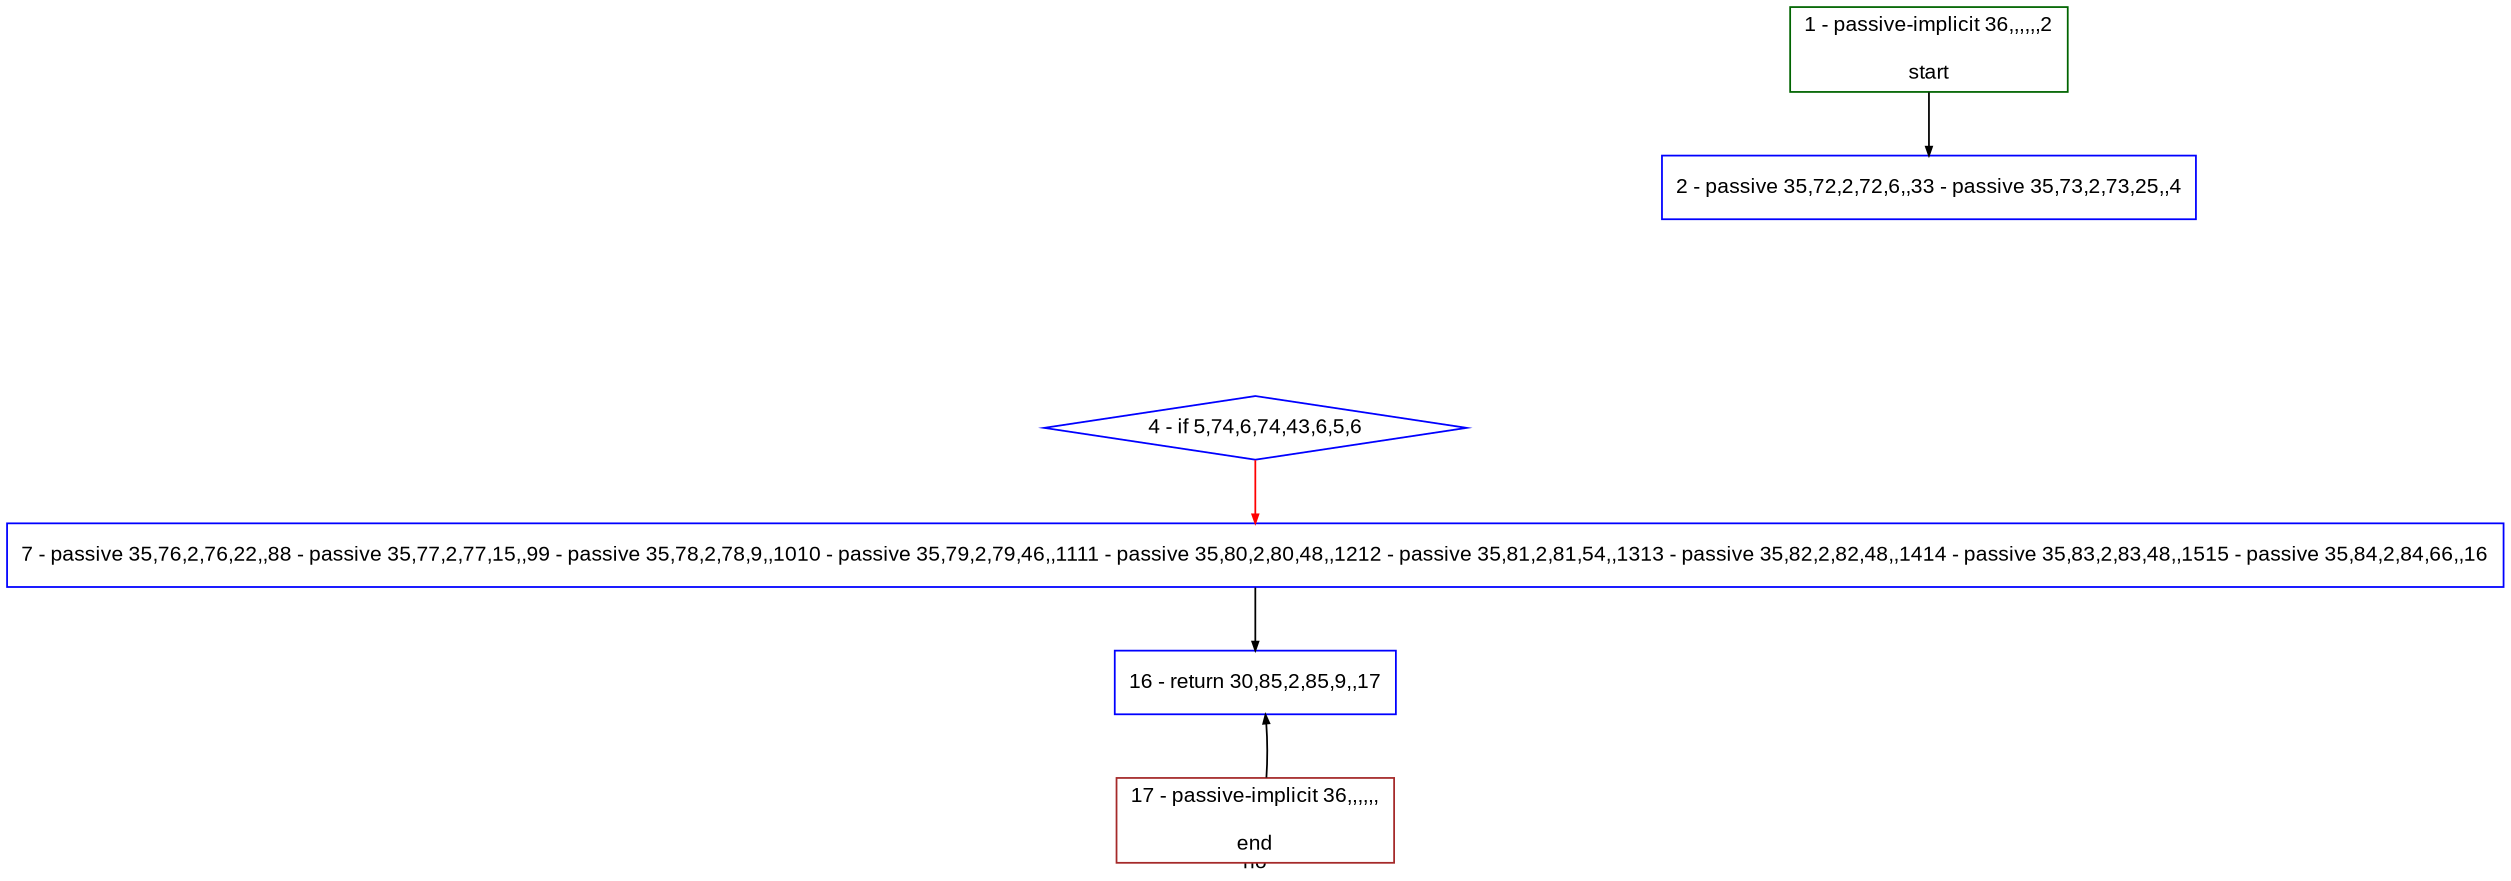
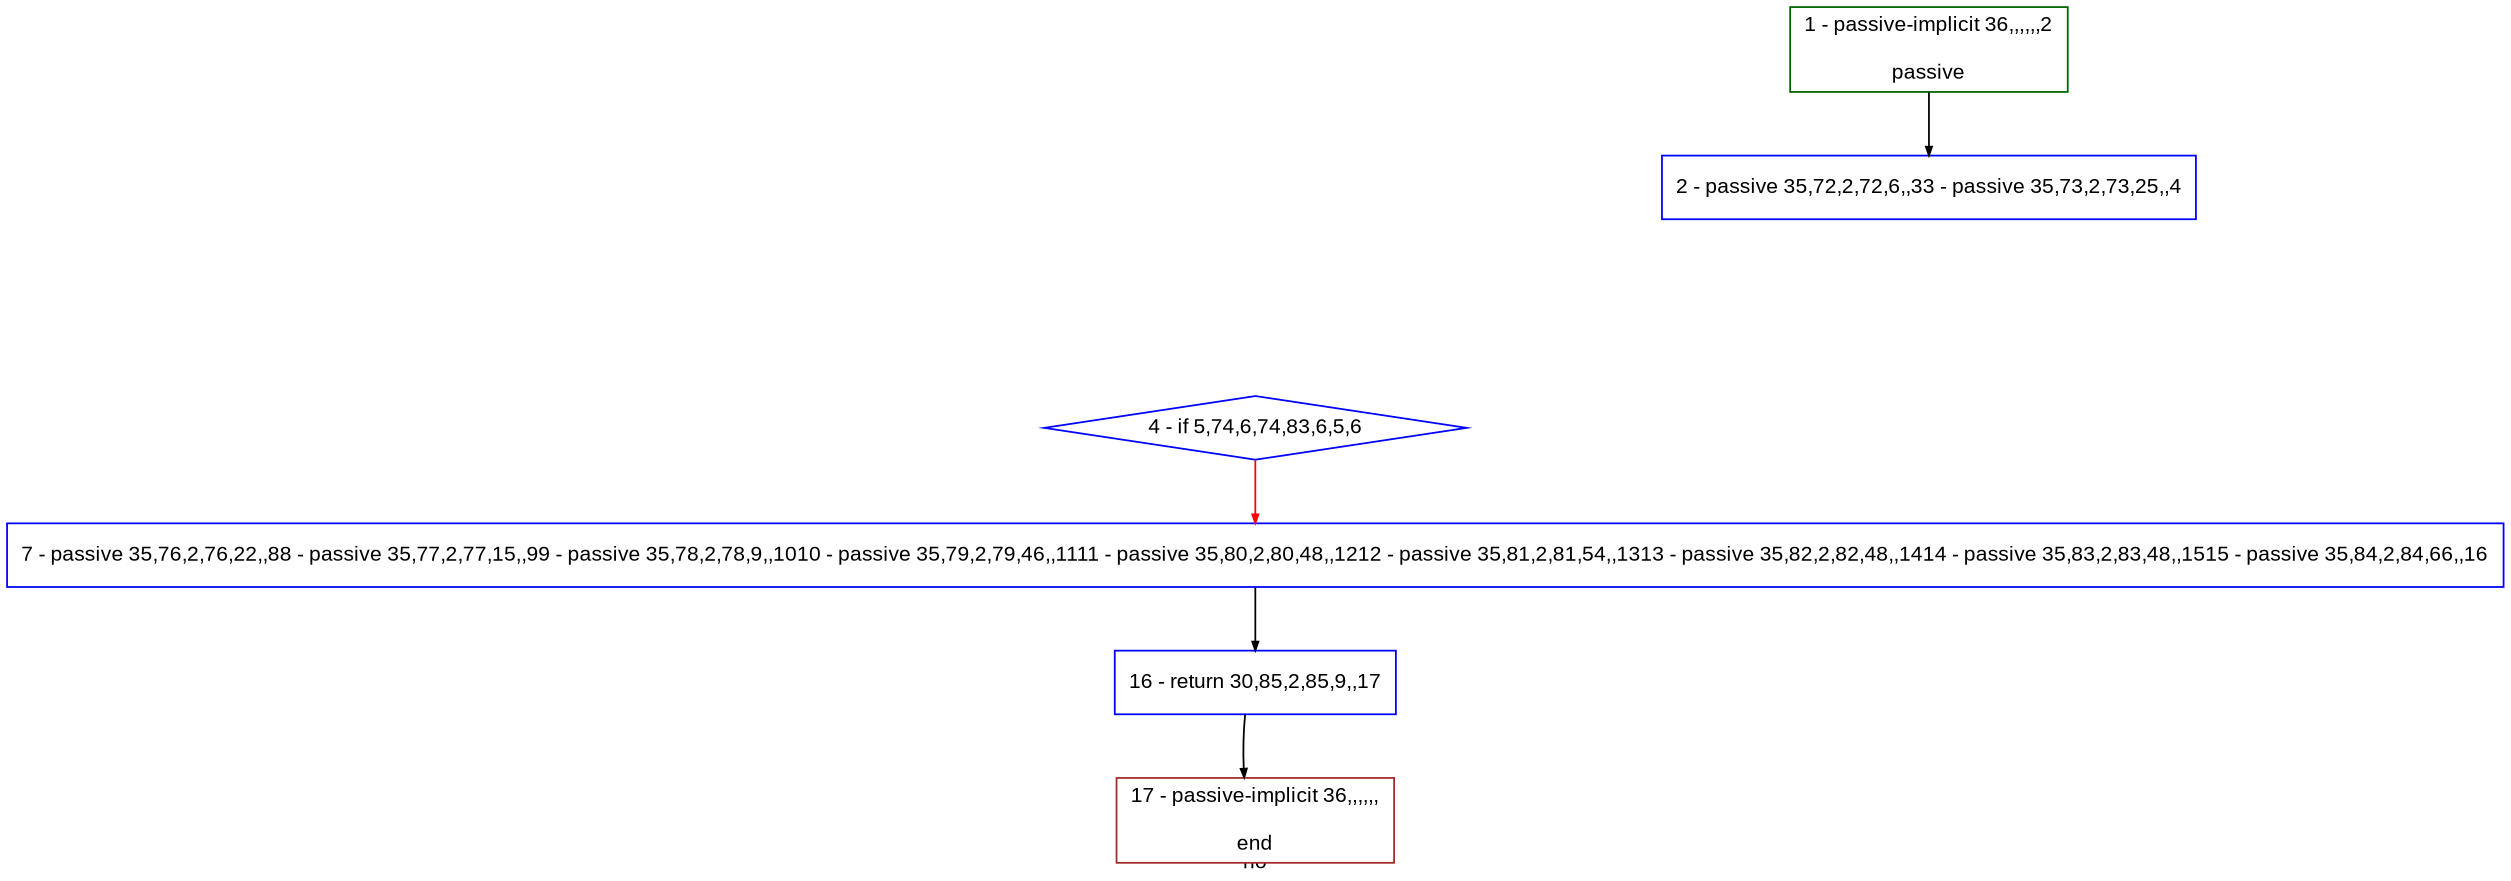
(1929, 50) -> (1929, 50)
(1255, 428) -> (1255, 428)
(1267, 751) -> (1244, 741)
